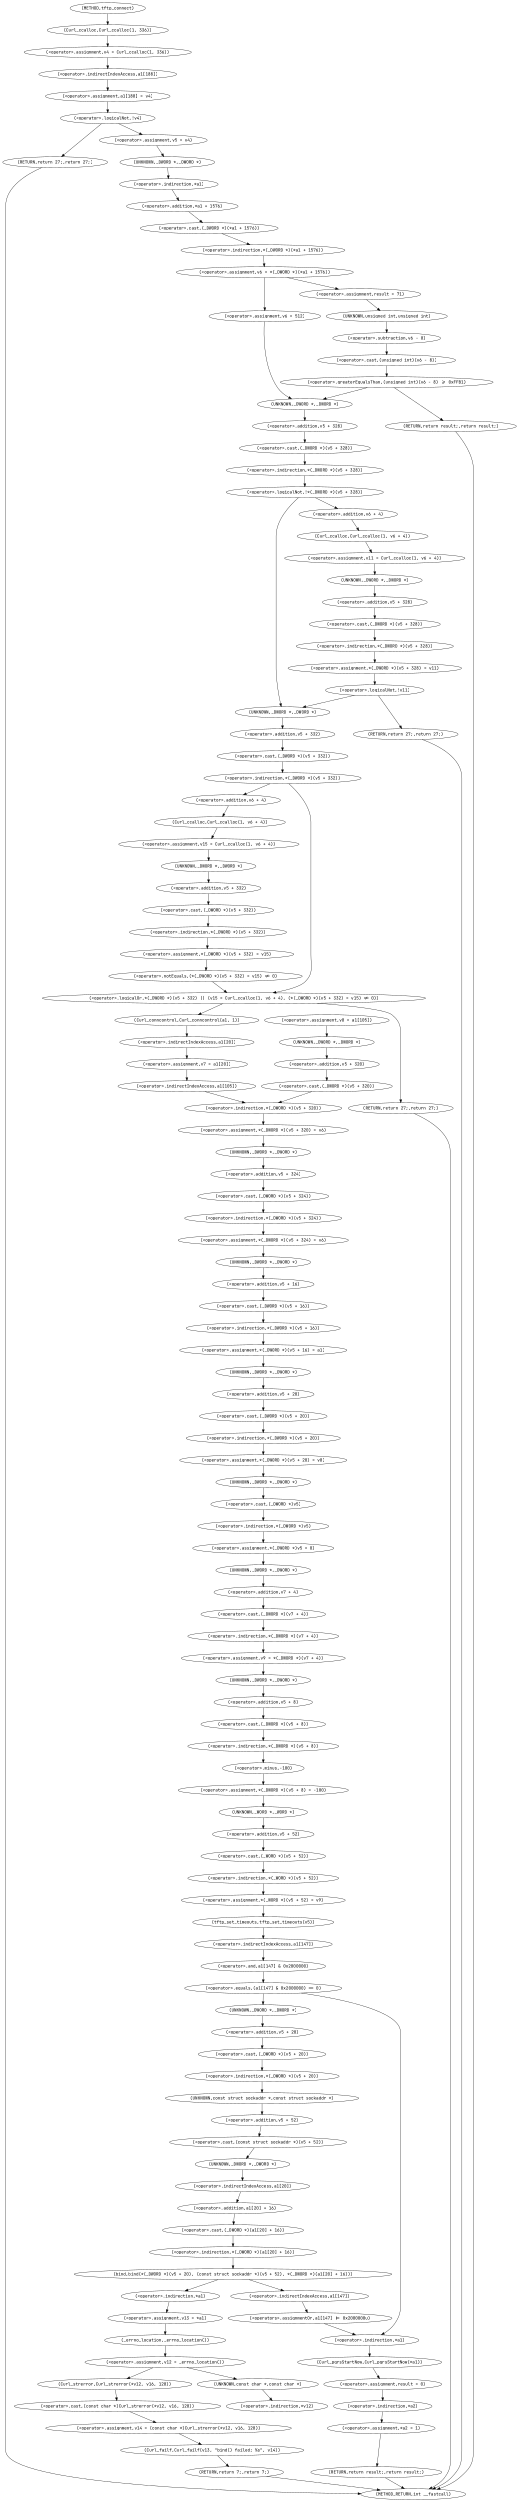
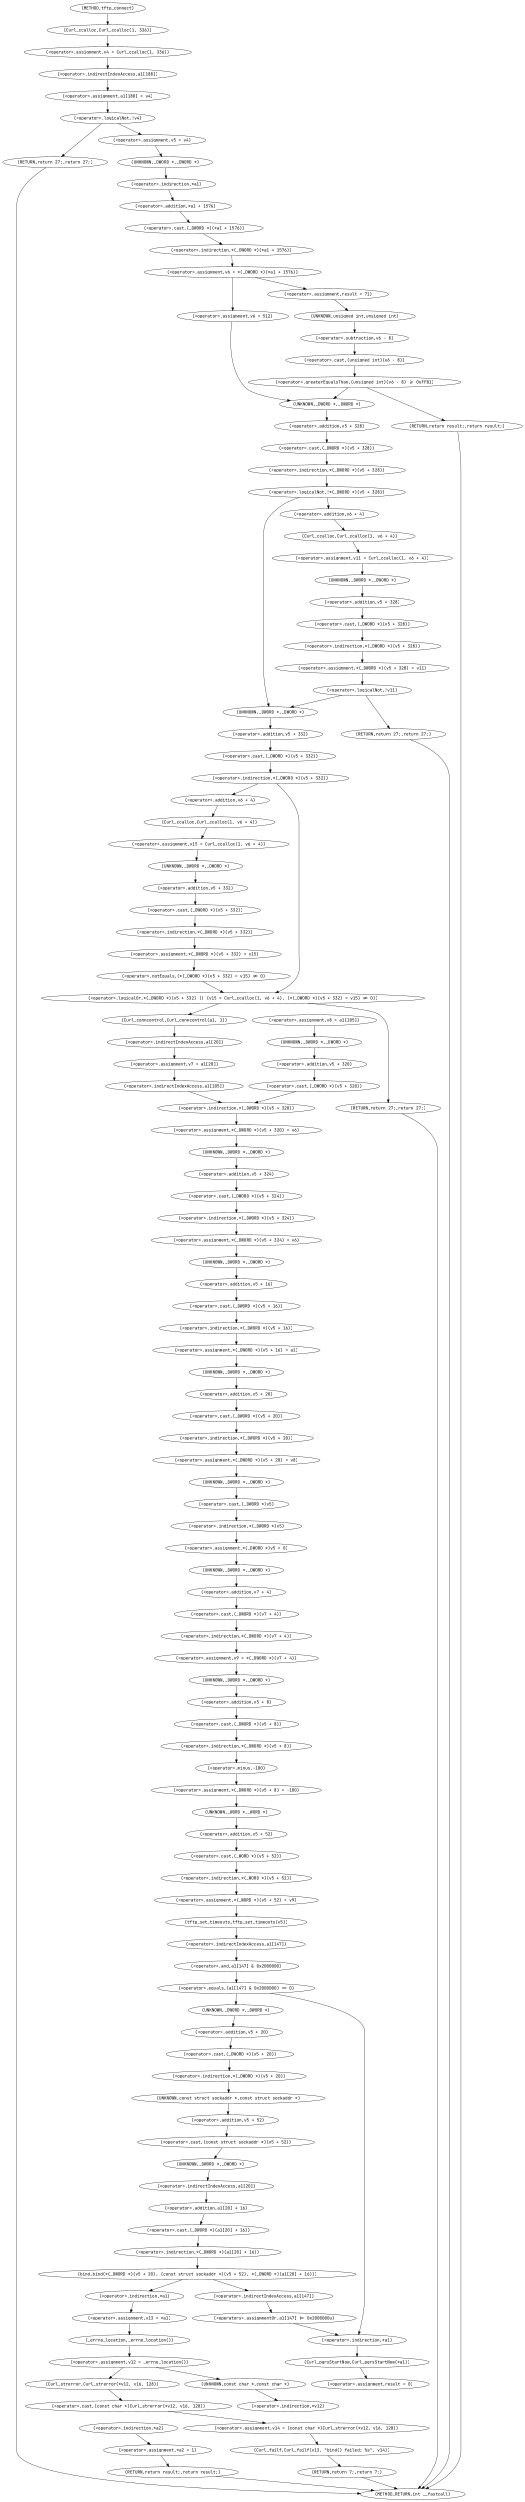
(383, 2394) -> none
